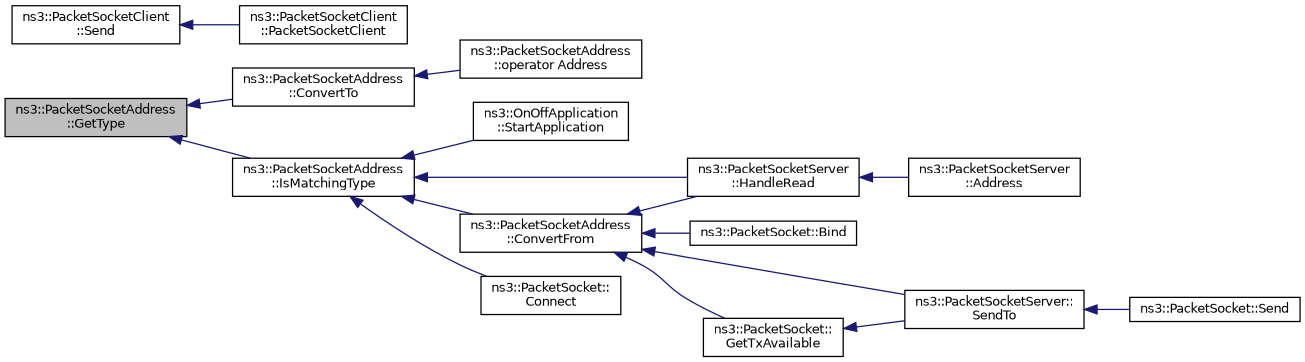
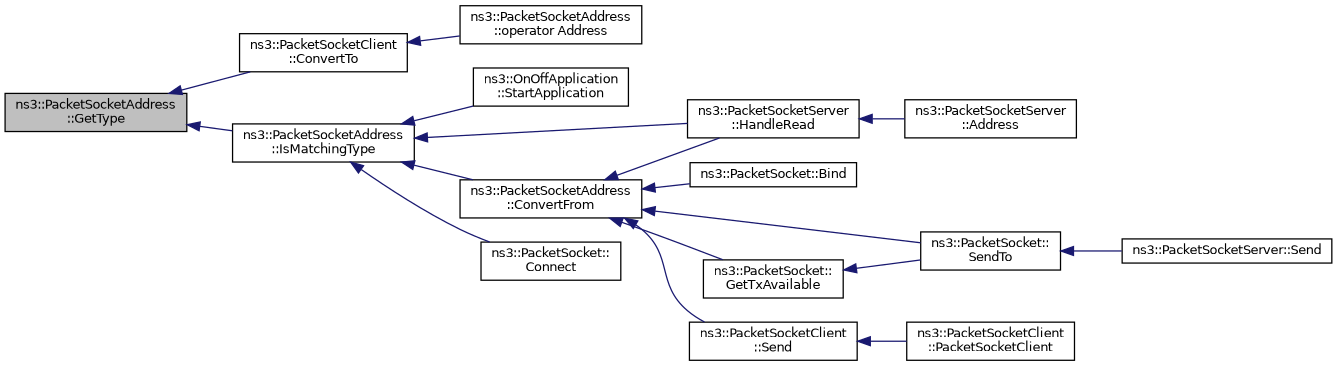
(323, 87) -> (323, 53)
none -> (666, 276)
(994, 309) -> (991, 251)
(1215, 309) -> (1227, 251)
